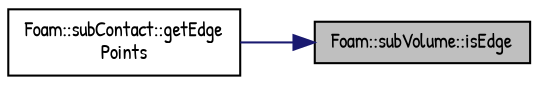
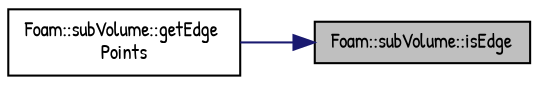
(124, 42) -> (124, 42)
